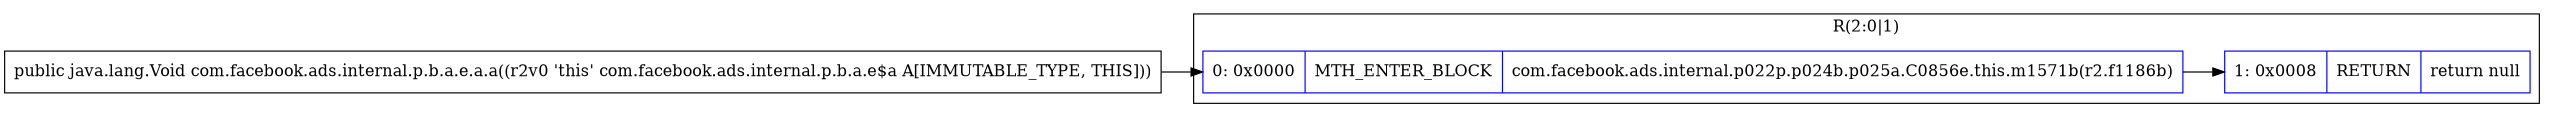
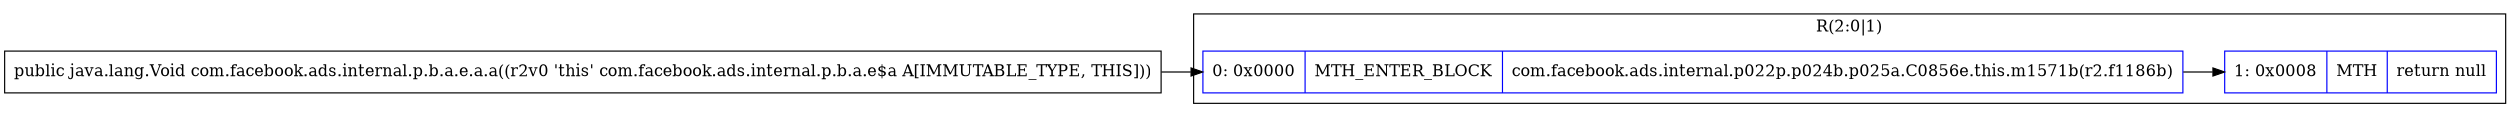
(2374, 71) -> (2357, 71)
